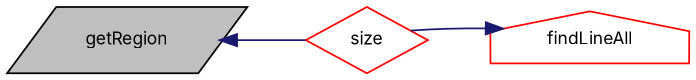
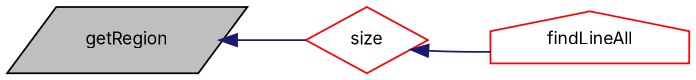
(448, 29) -> (460, 52)
